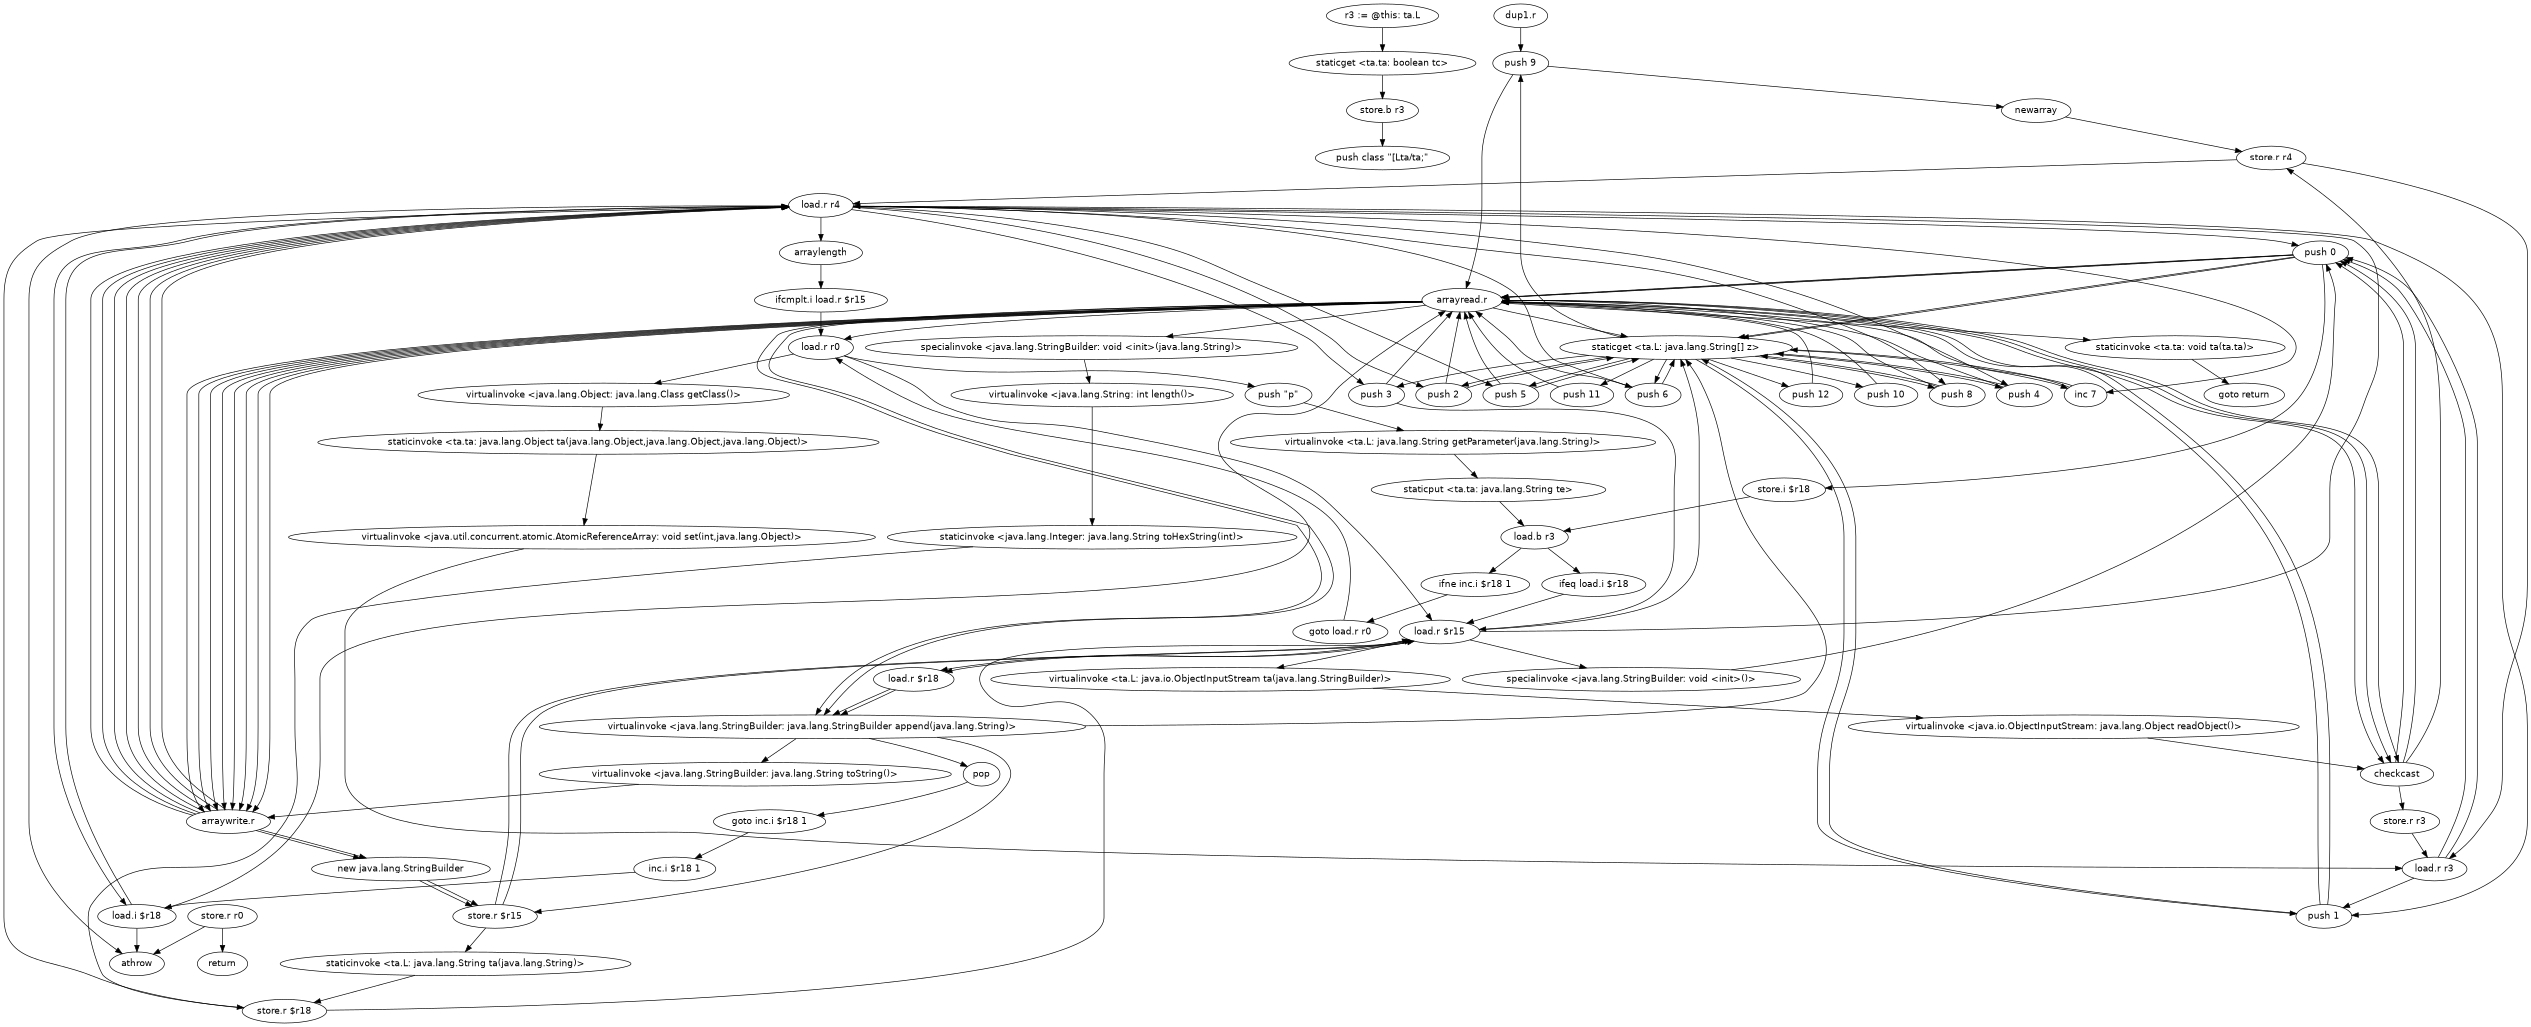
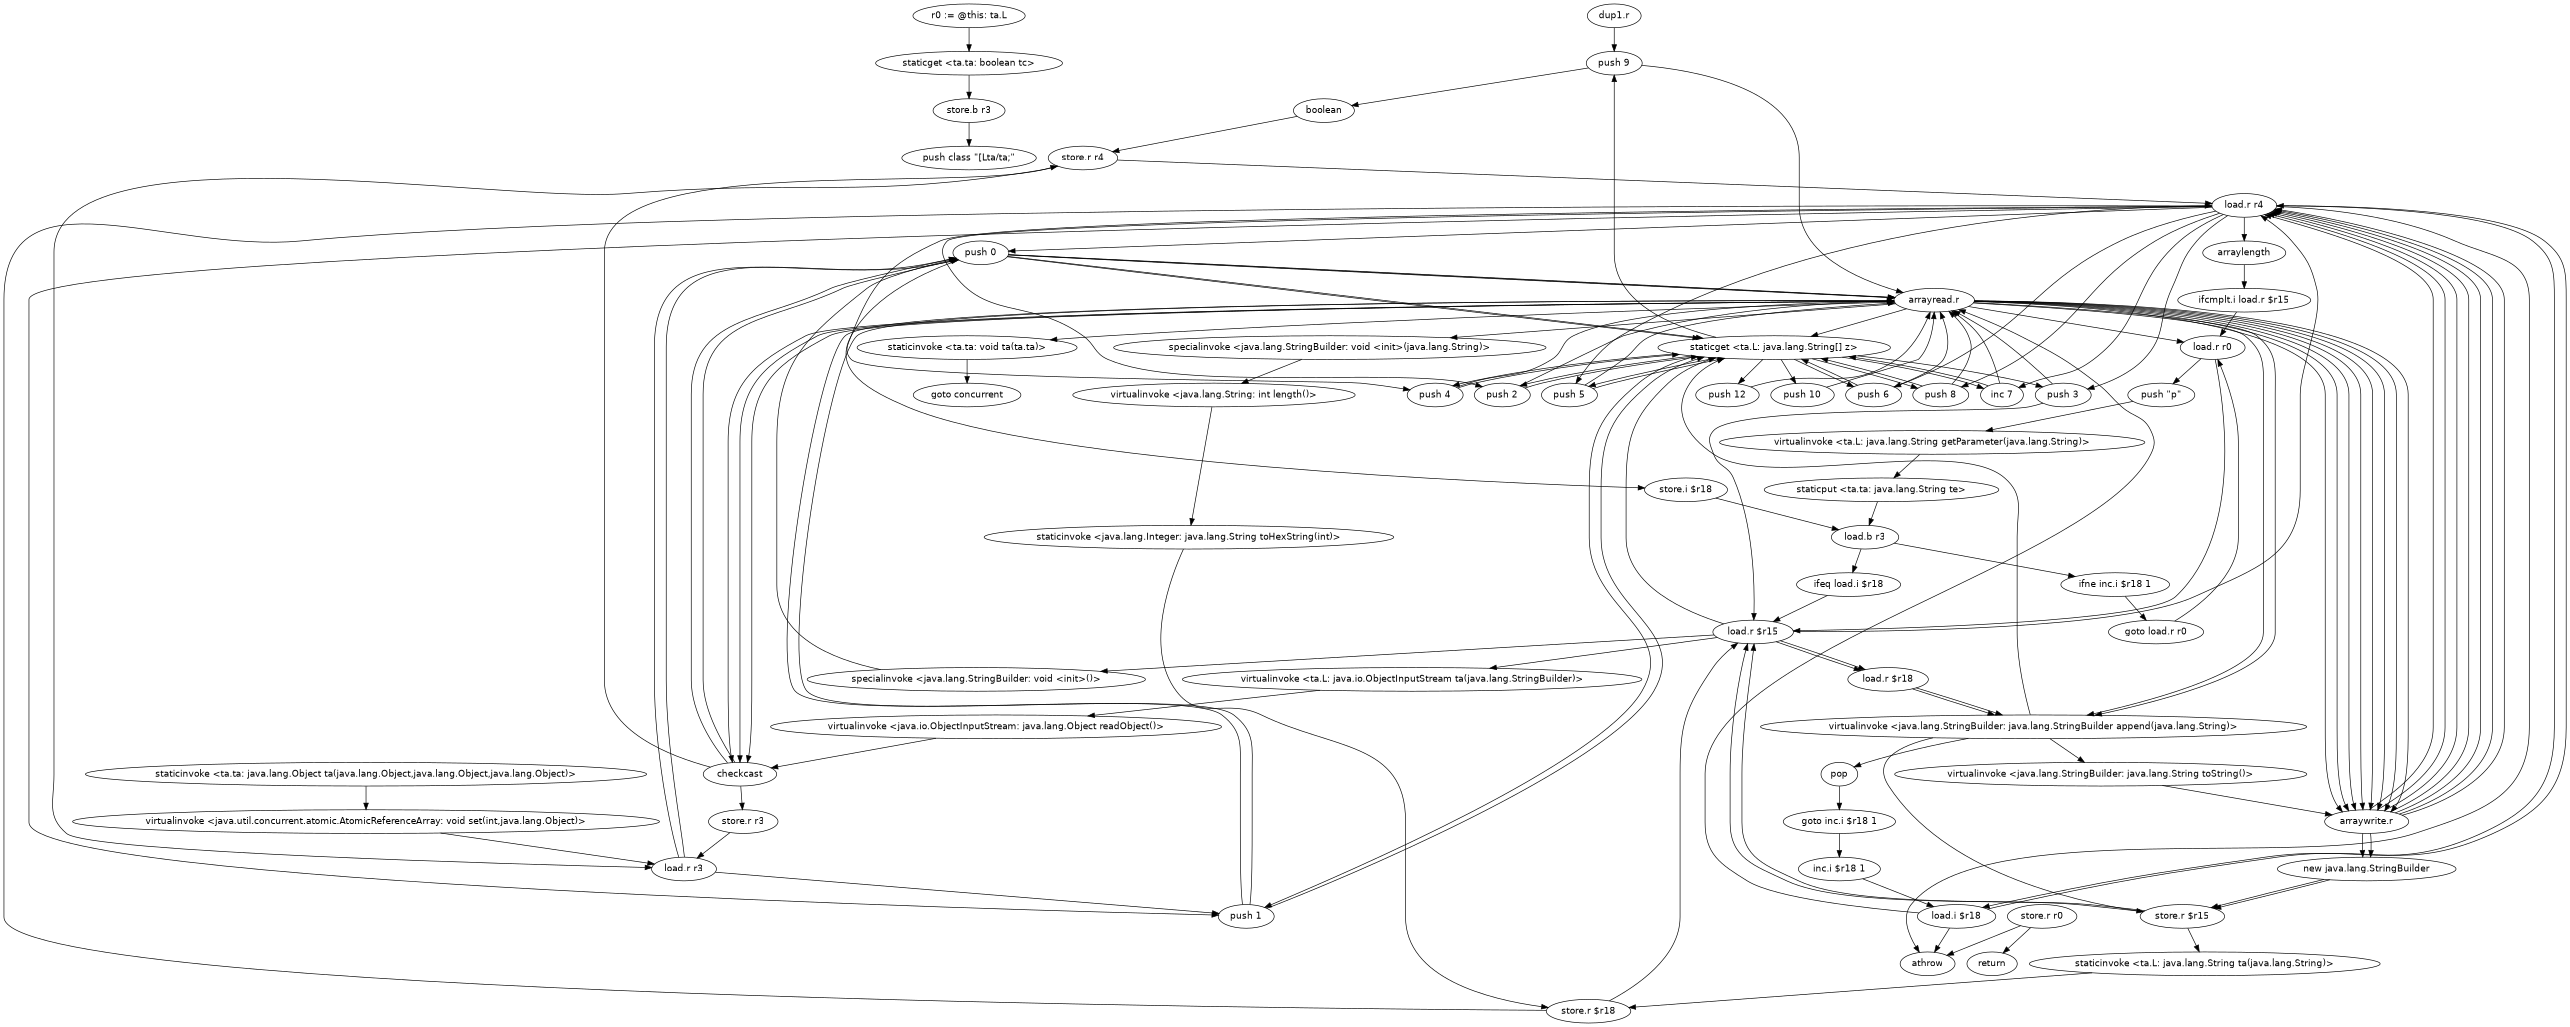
(1382, 16) -> (969, 16)
(2036, 111) -> (1324, 111)
(604, 395) -> none
(1582, 395) -> none
(2244, 395) -> (967, 395)
